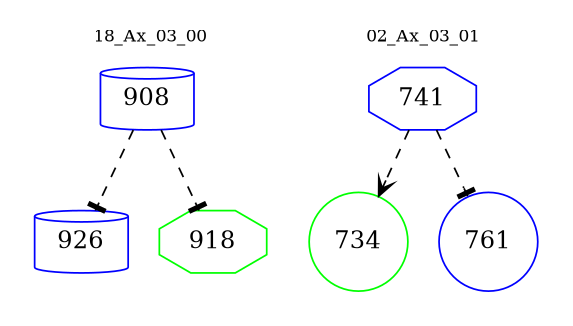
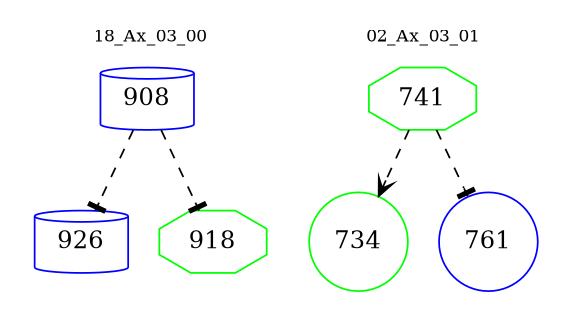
(423, 99) -> (423, 99)
